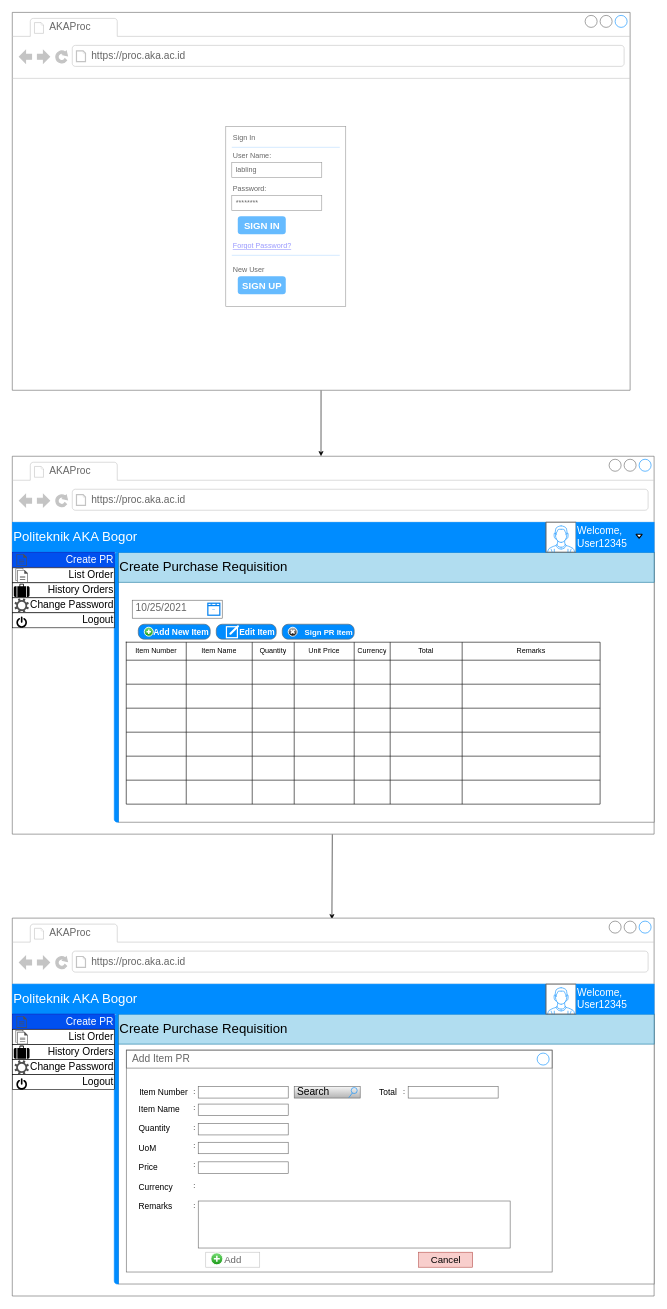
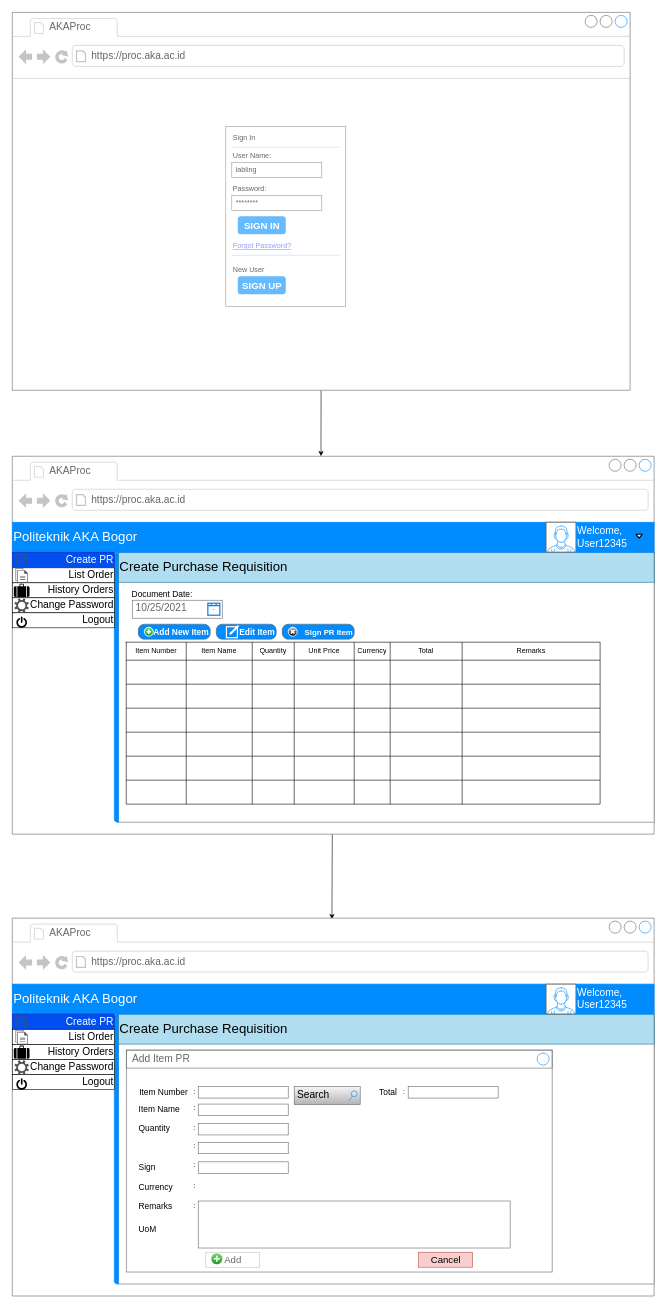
none -> (162, 594)
(327, 1093) -> (327, 1096)
(165, 1148) -> (165, 1229)
(150, 1168) -> (147, 1168)
